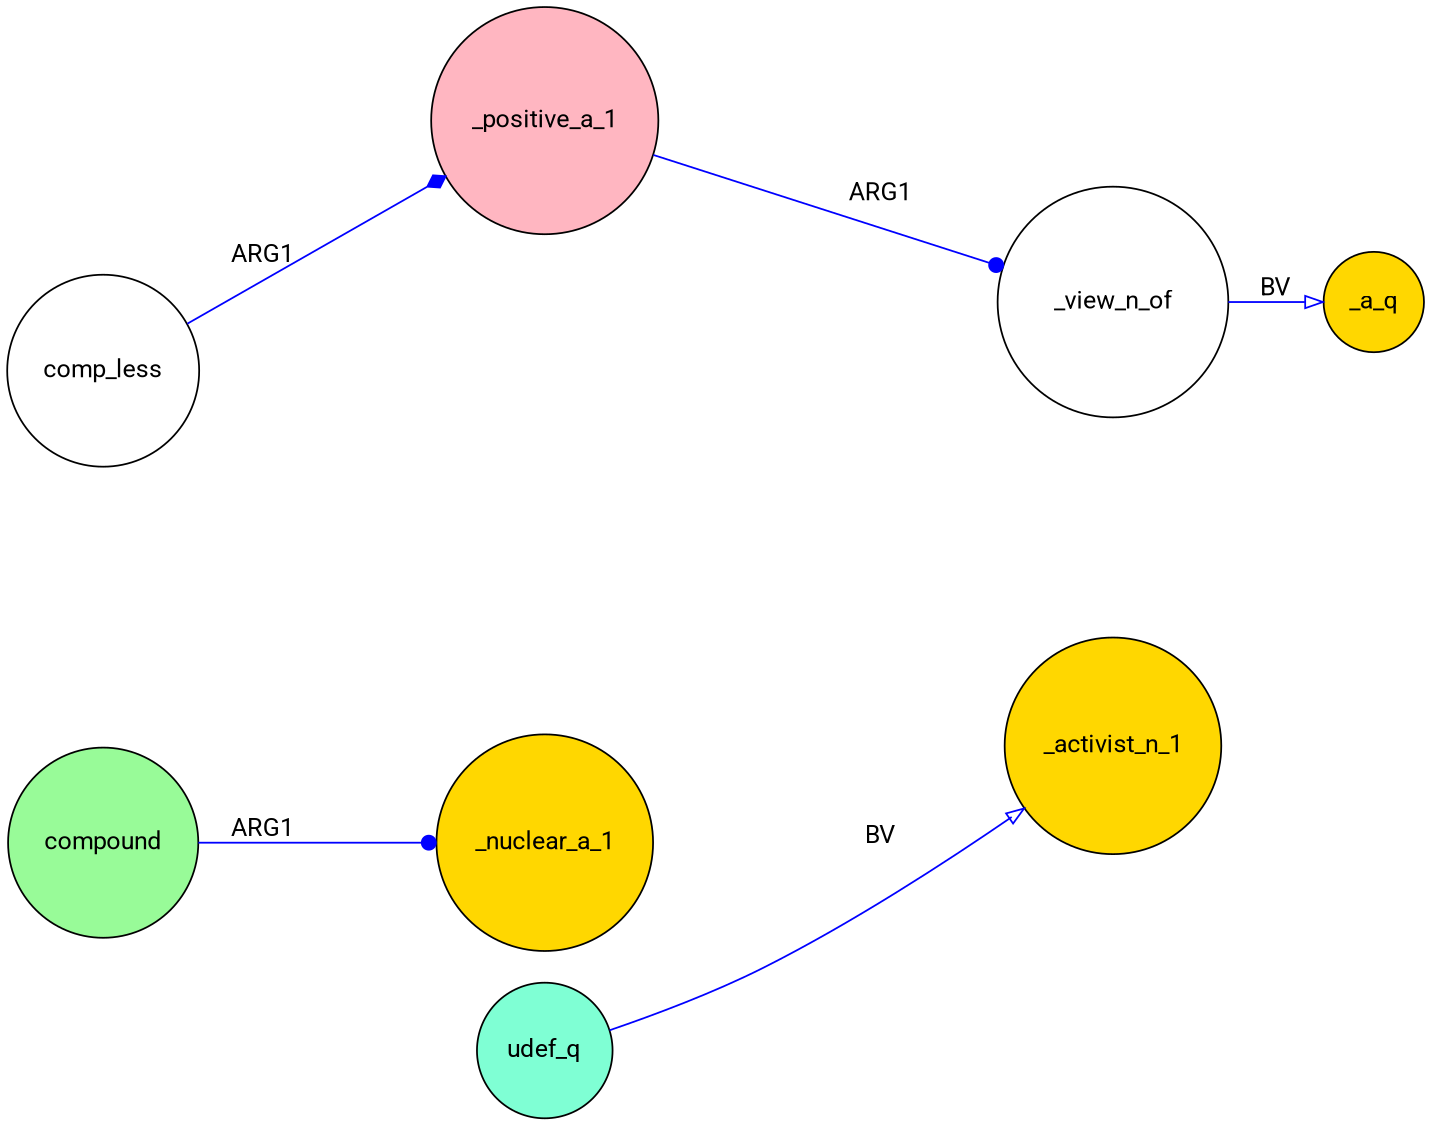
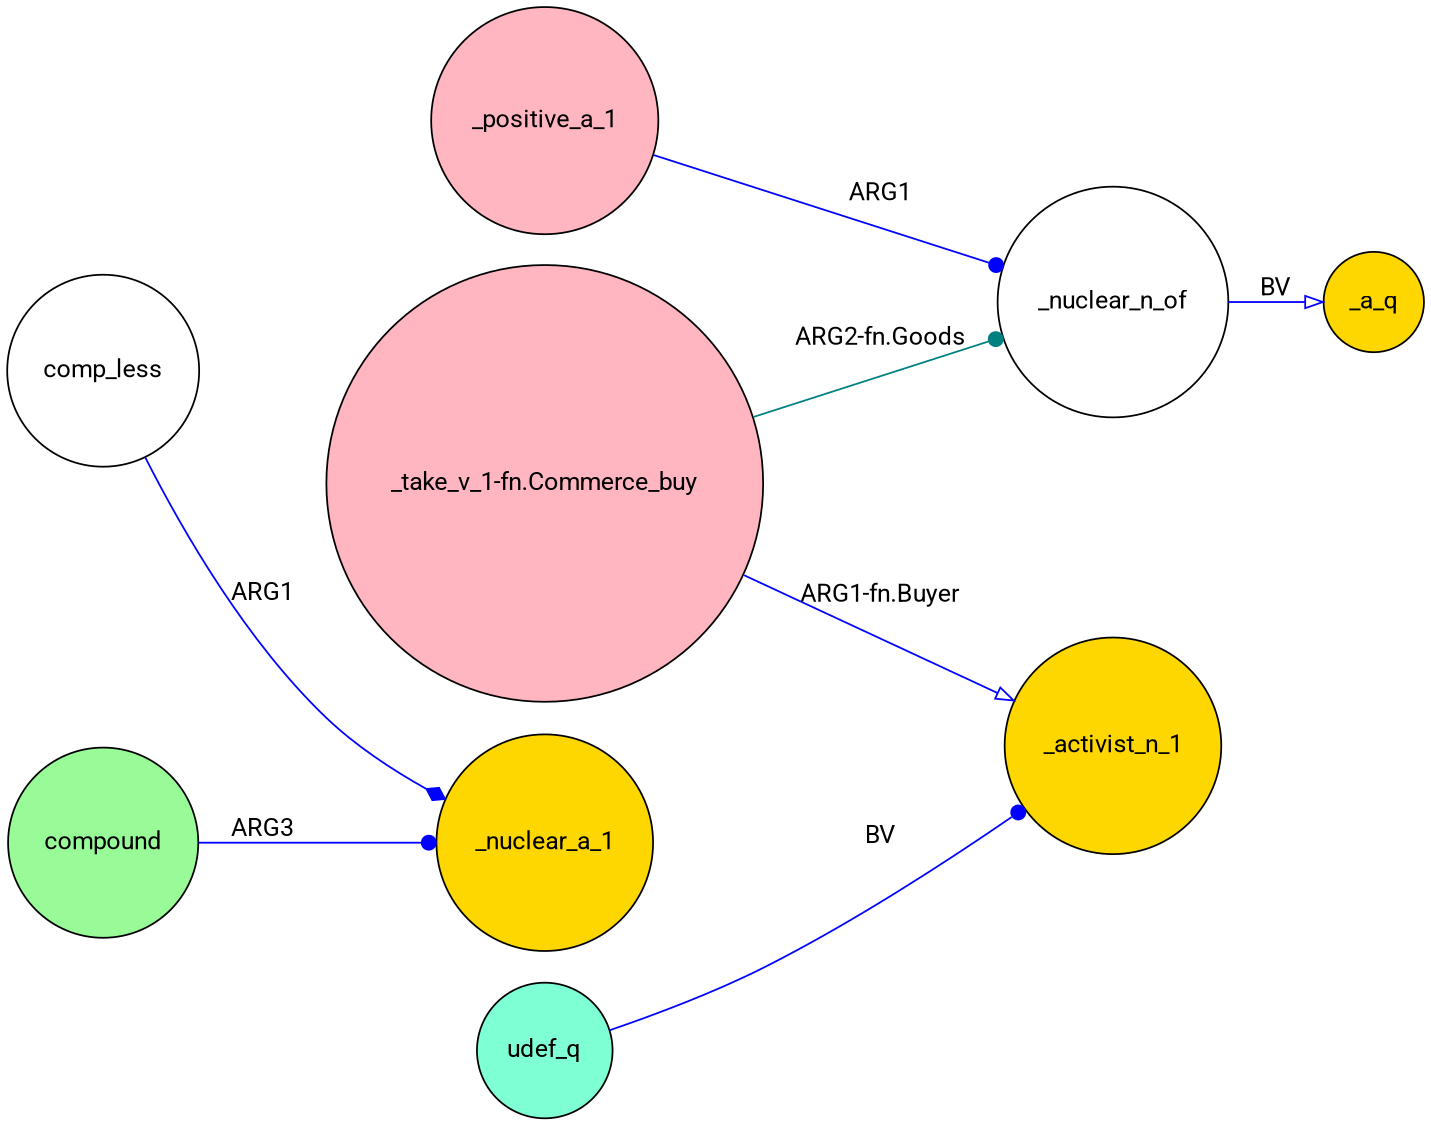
(307, 255) -> (261, 645)
(1113, 302) -> (1113, 302)
none -> (545, 483)
(263, 829) -> (263, 829)
(818, 938) -> (818, 938)
